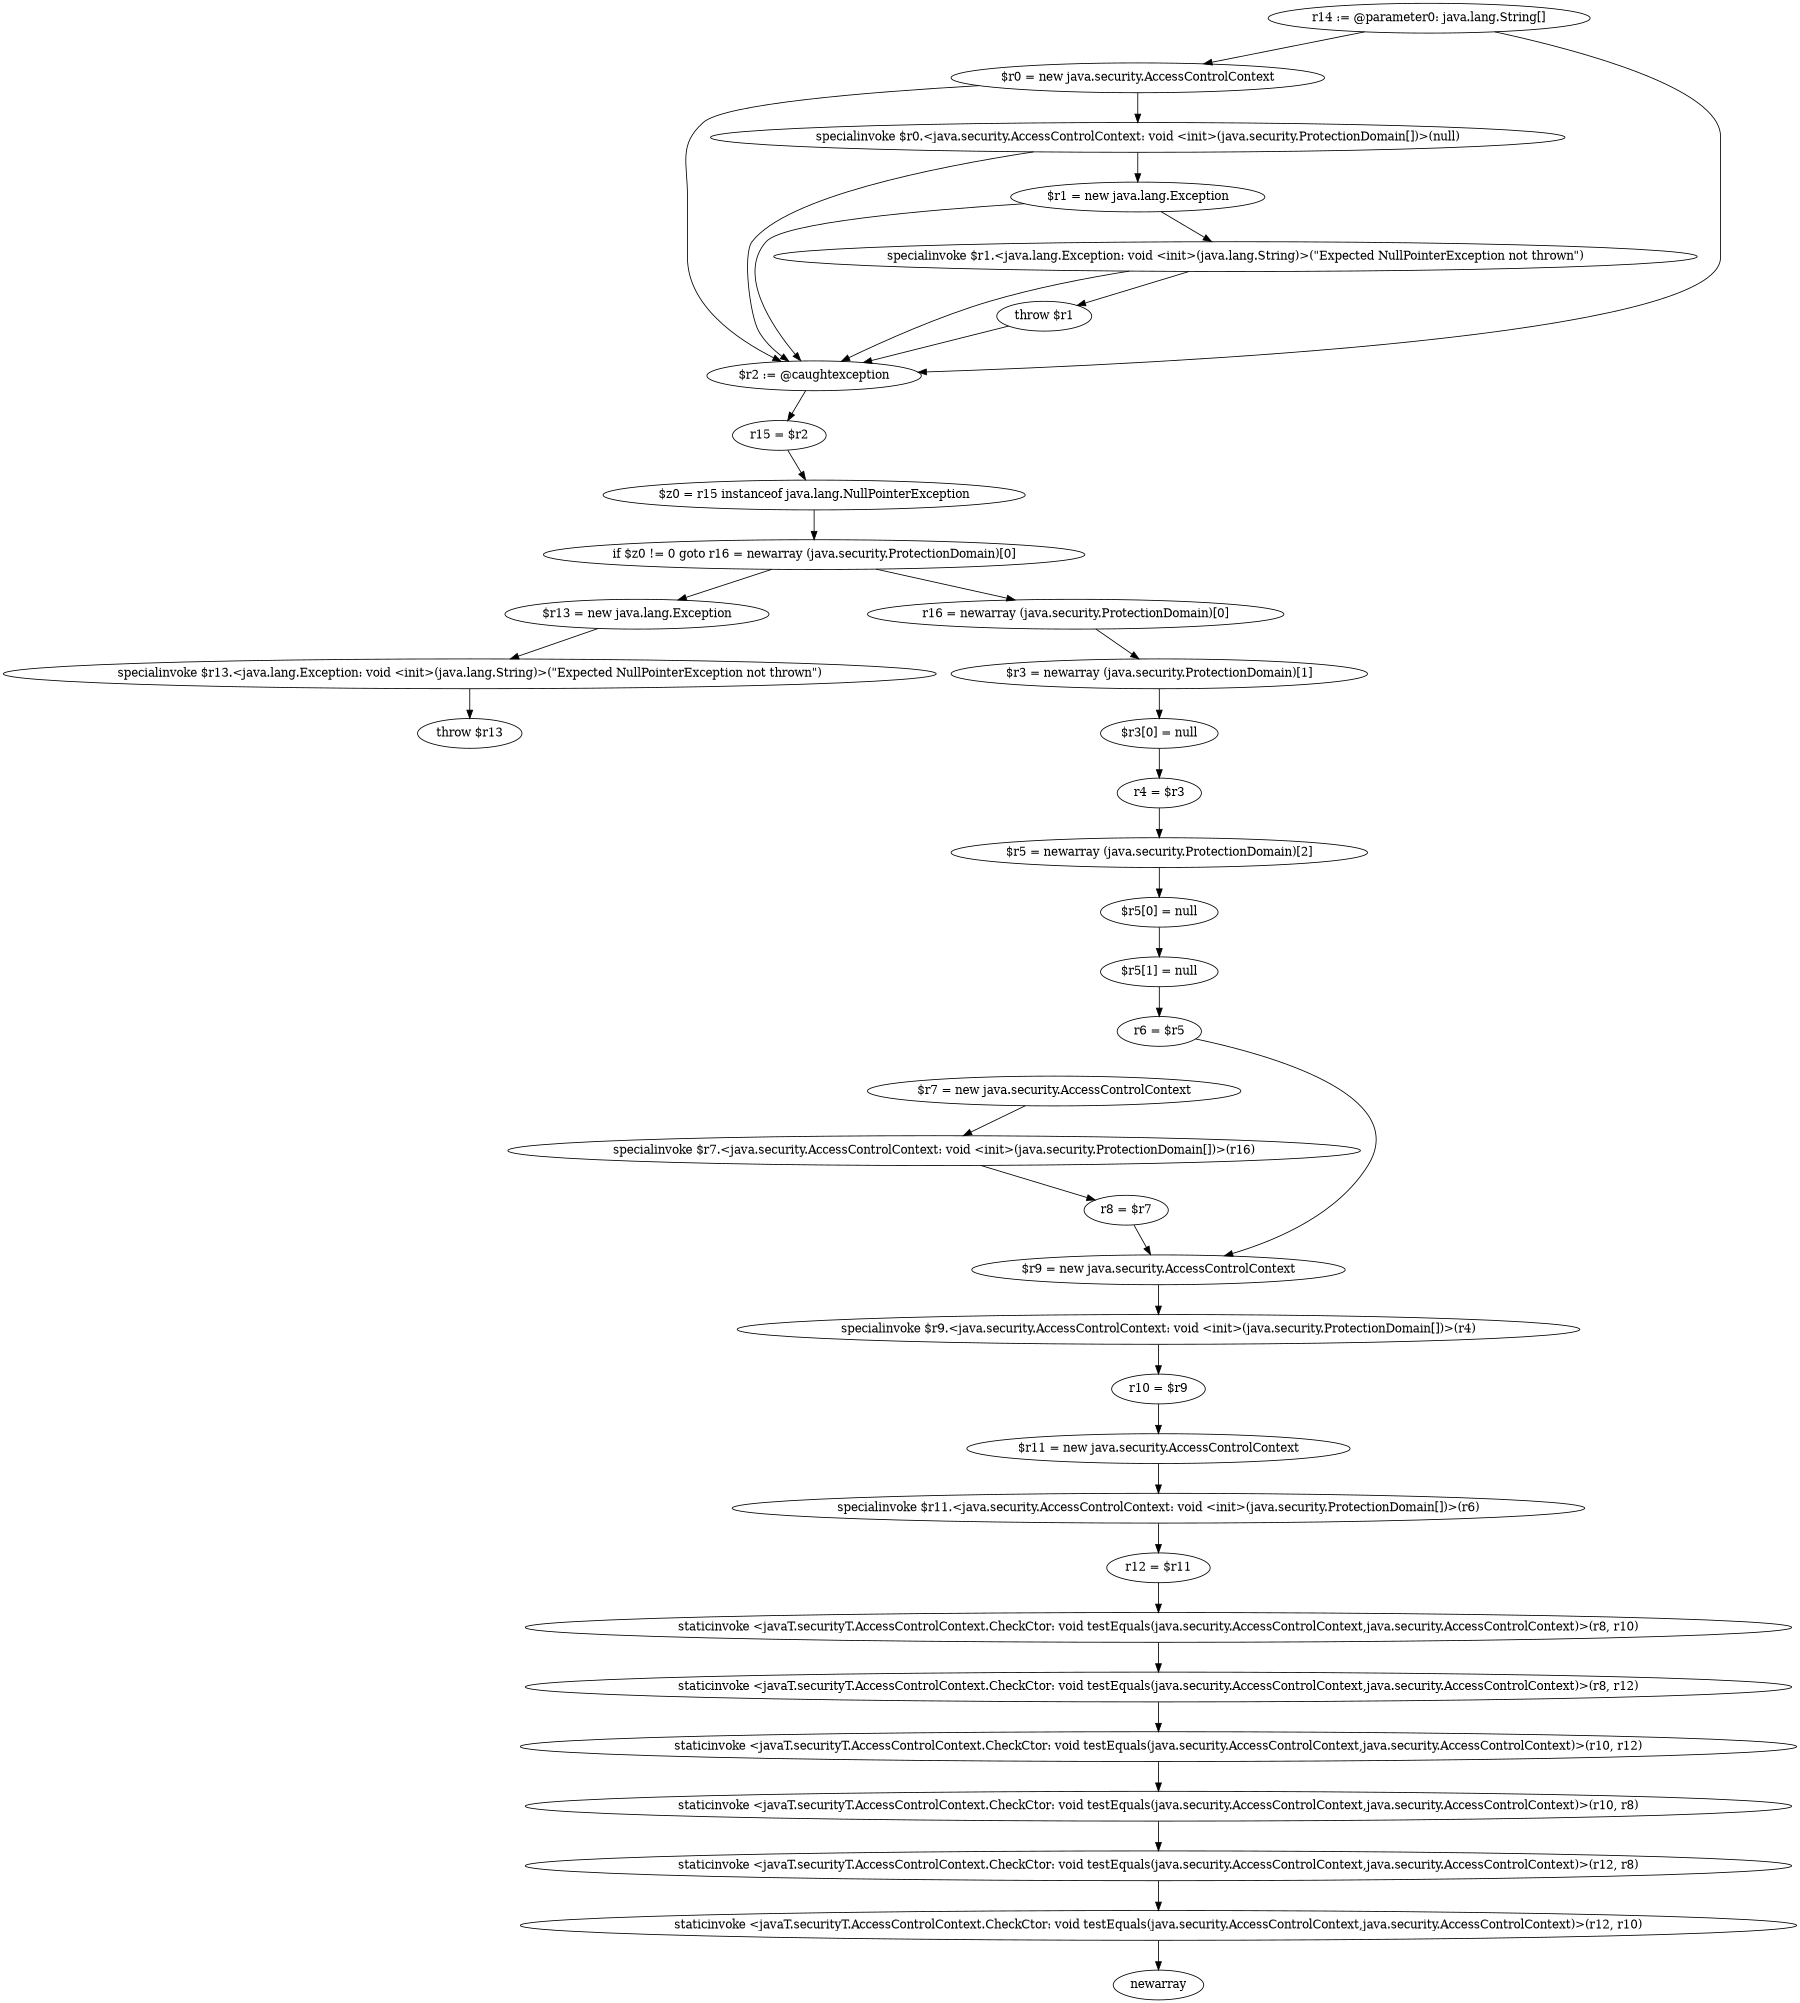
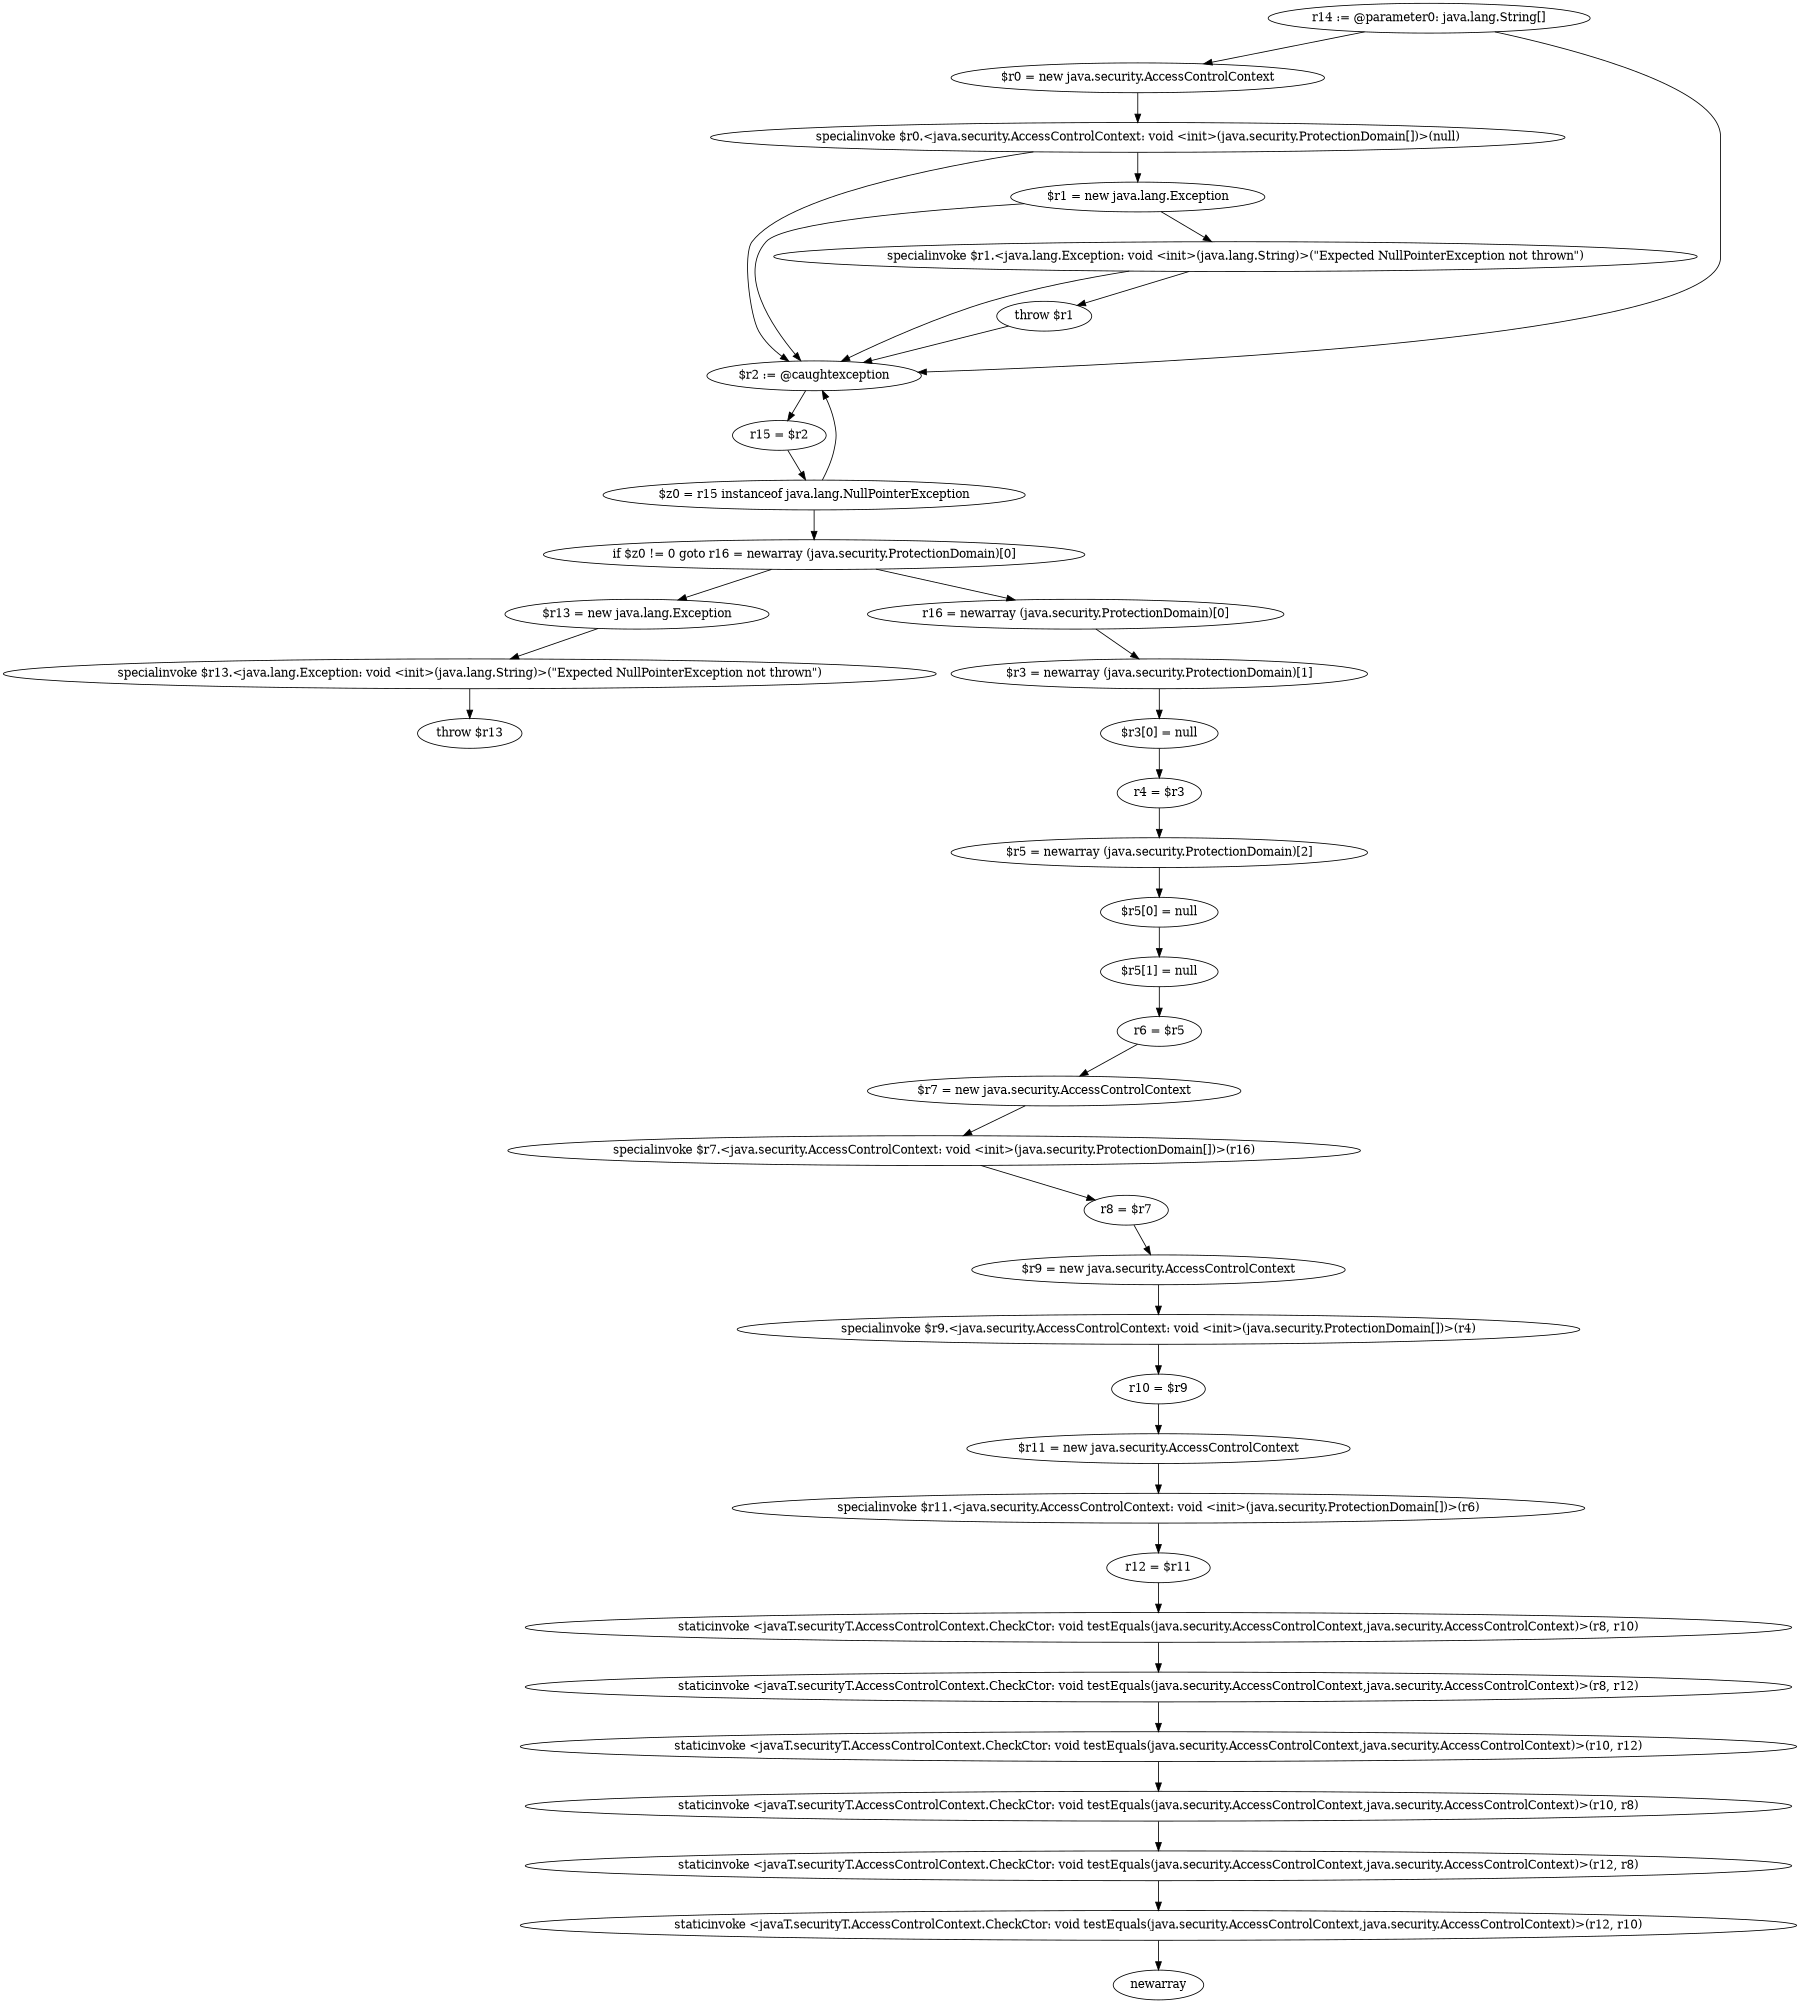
(703, 122) -> (836, 440)
(1372, 1127) -> (1112, 1058)
